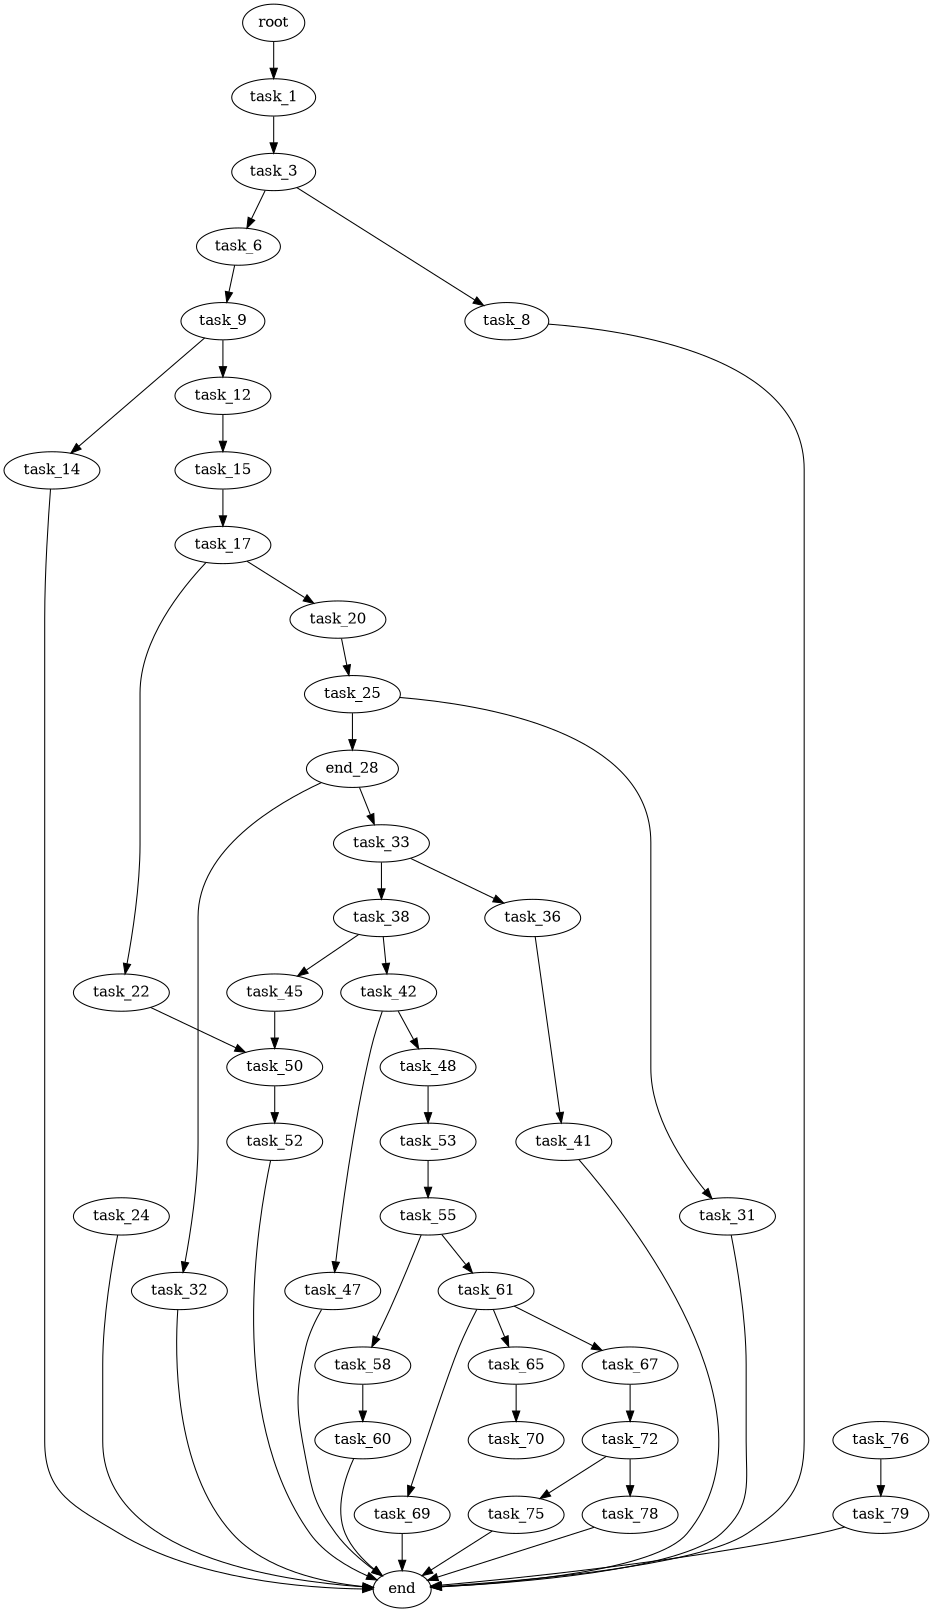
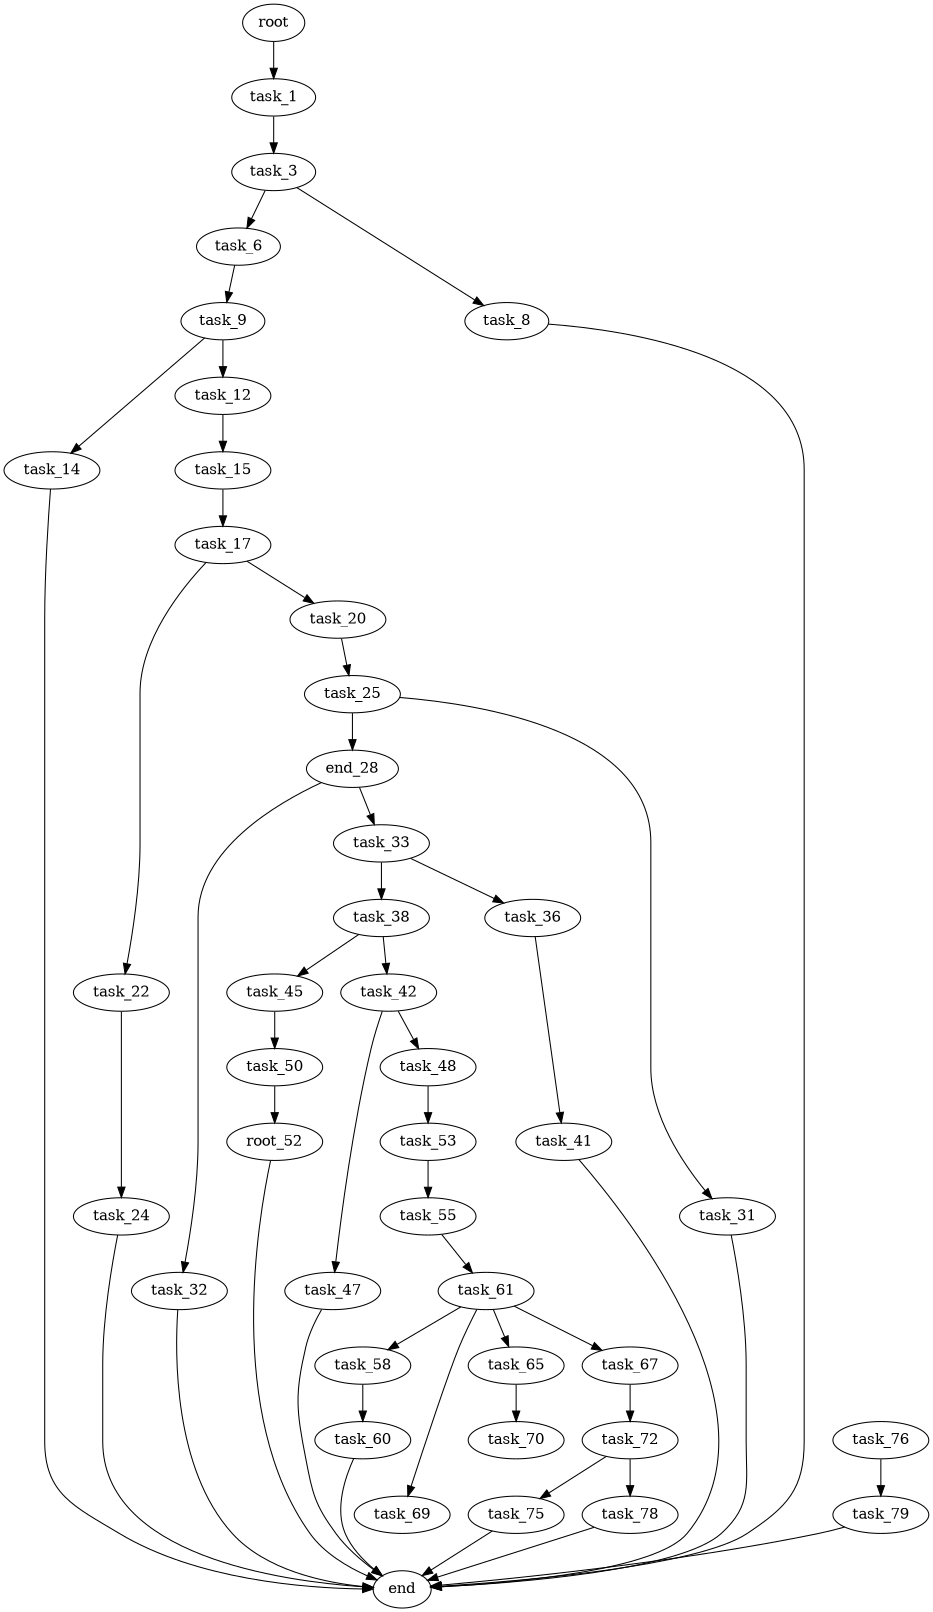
(191, 1027) -> (121, 1099)
(275, 1142) -> (275, 1142)
(400, 1287) -> (429, 1326)
(402, 1547) -> none
